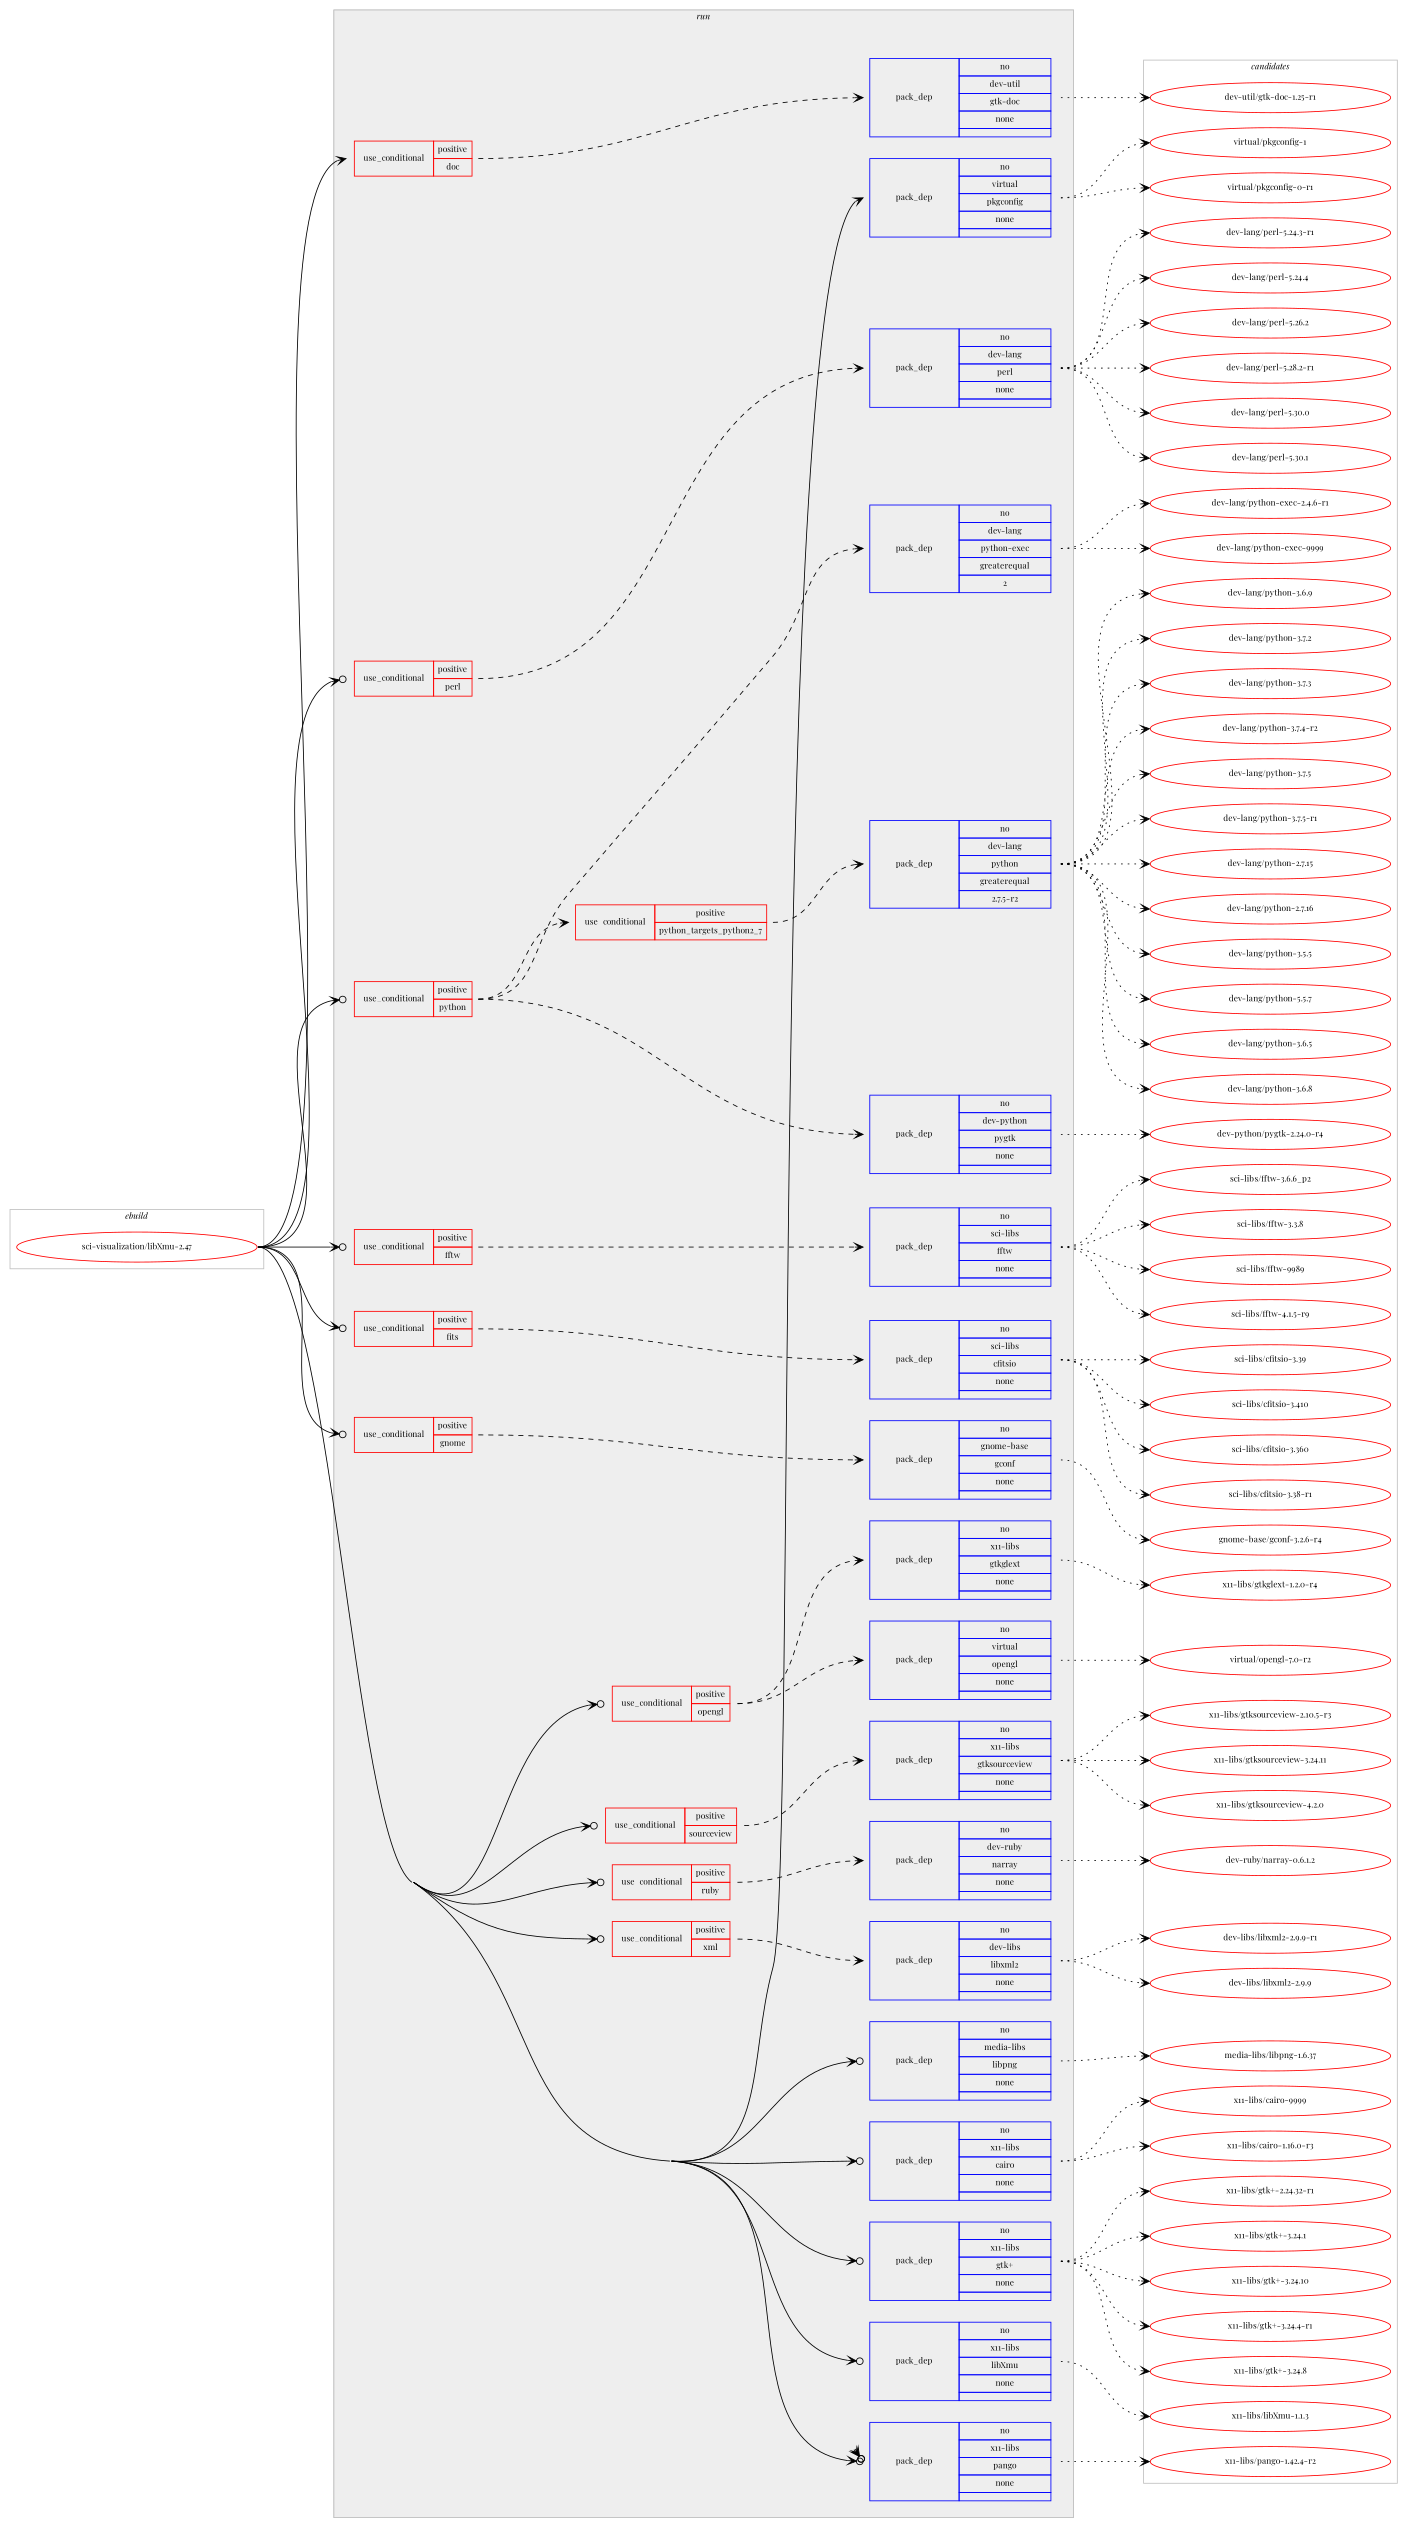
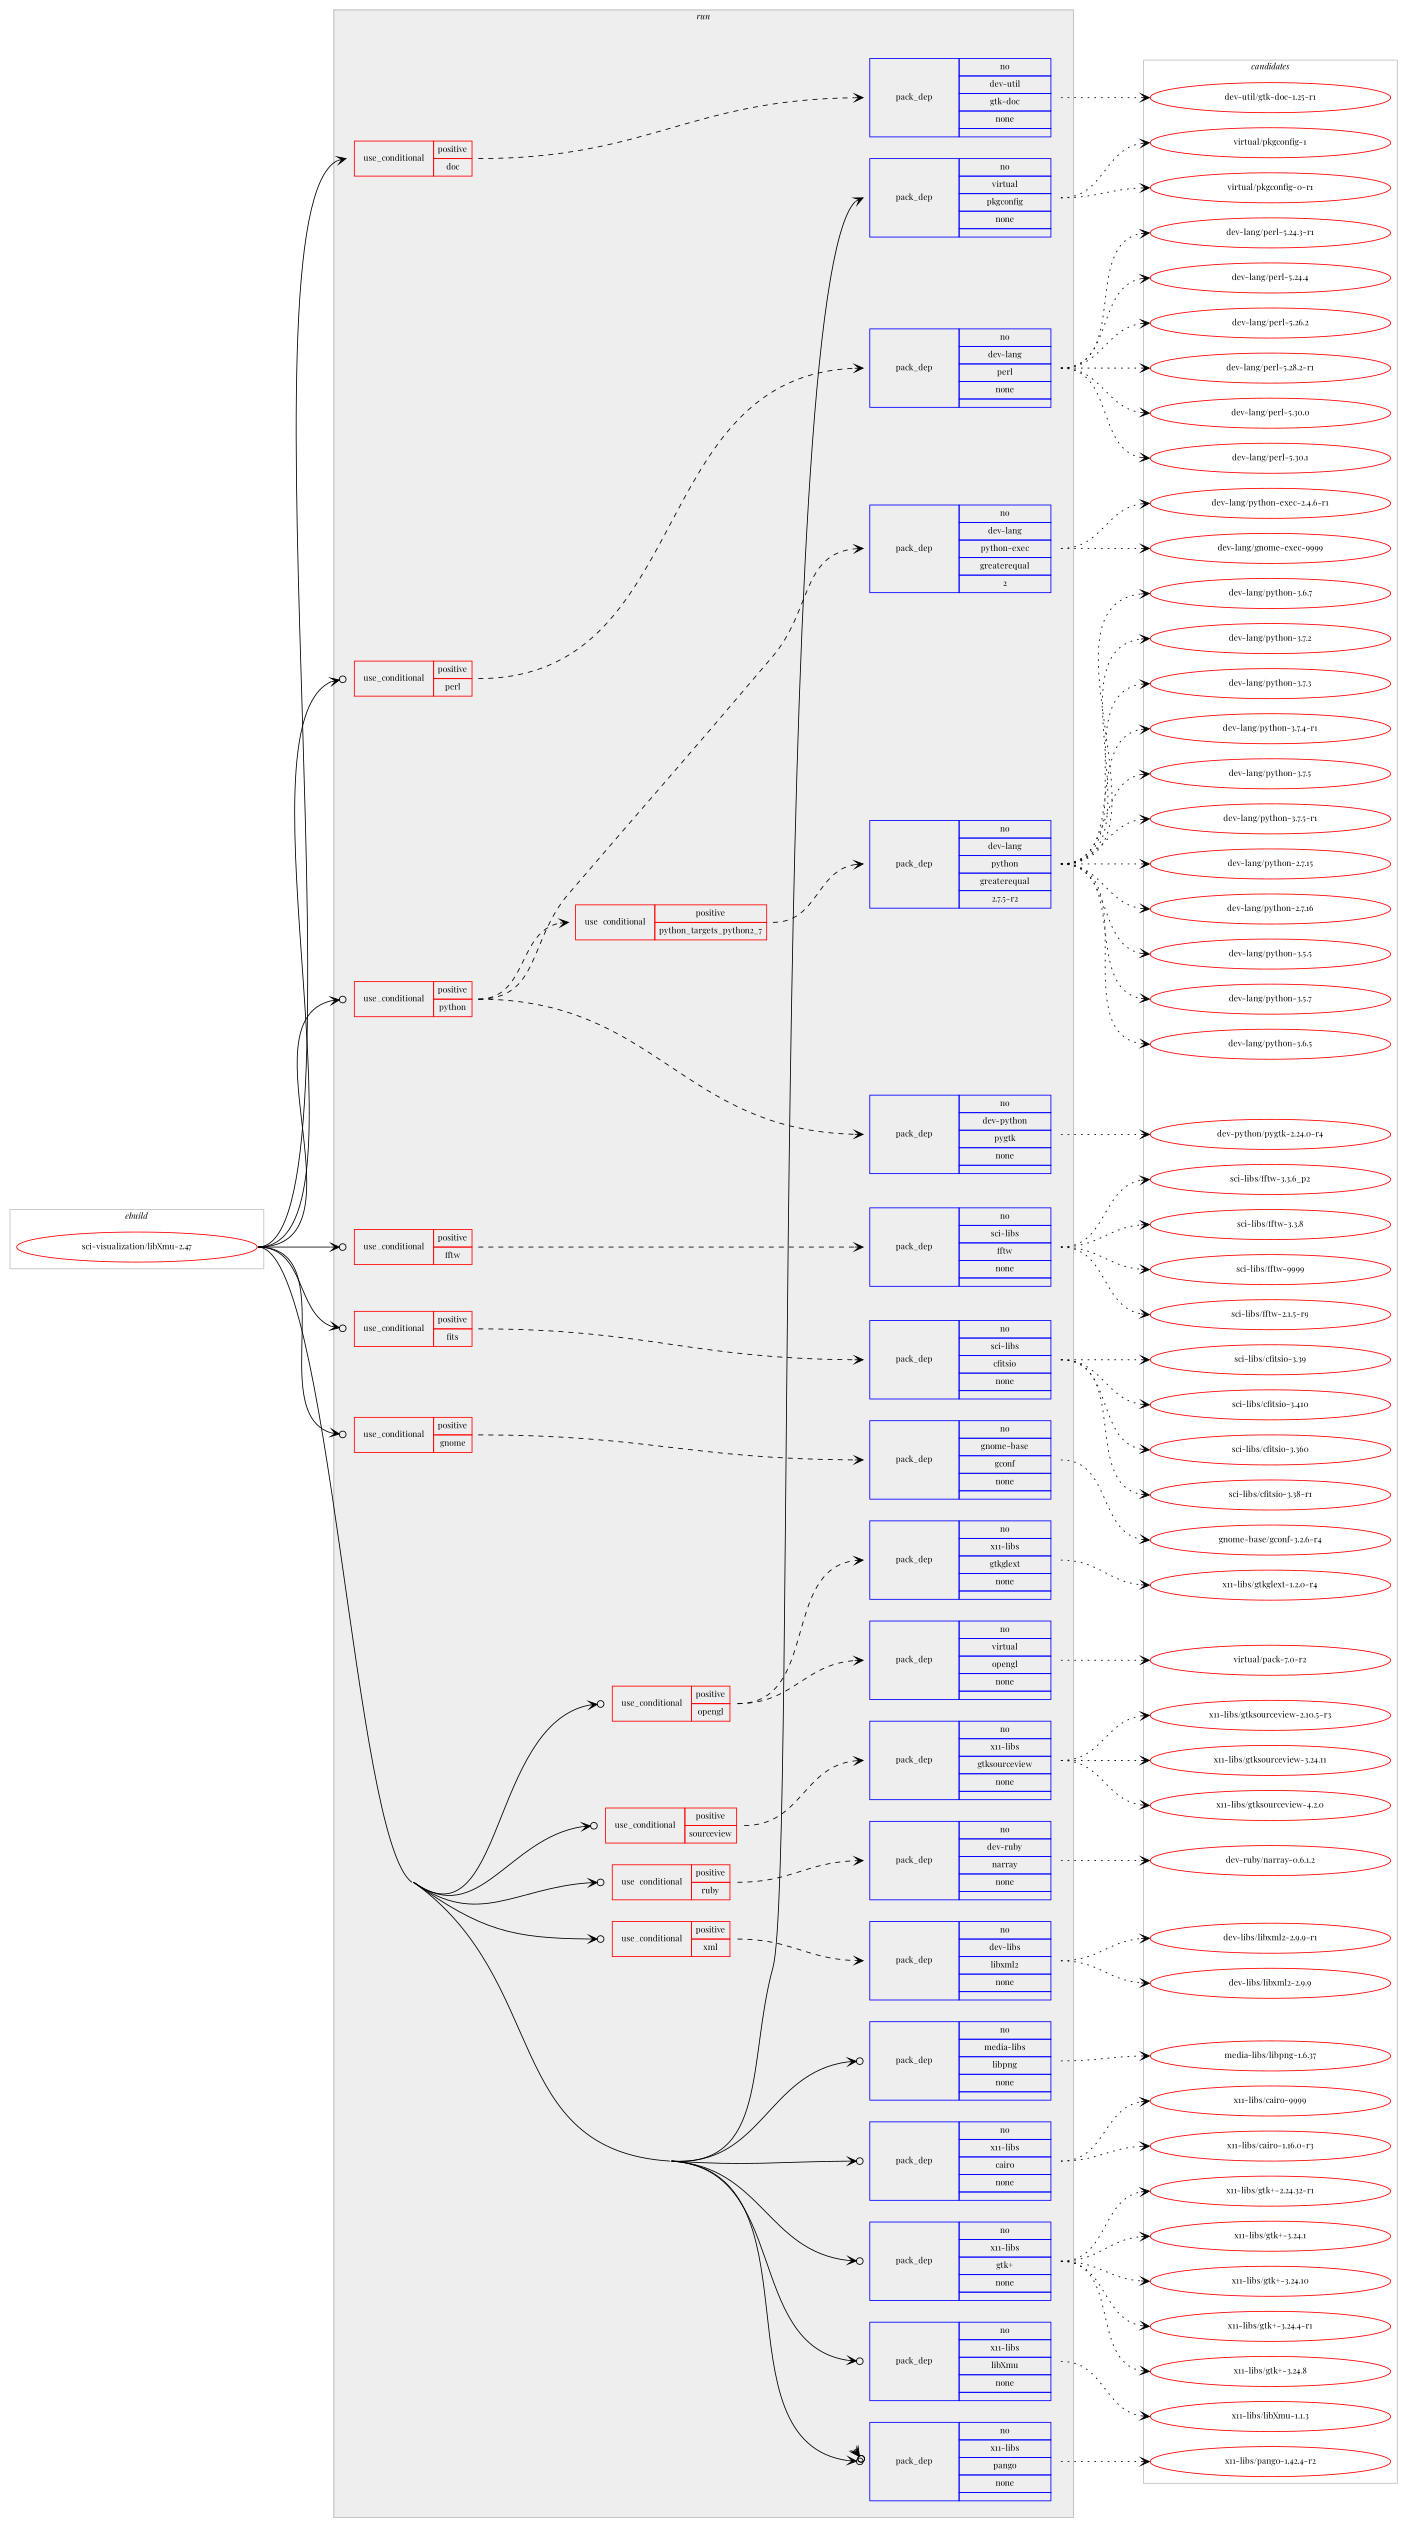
(1270, 548) -> (1270, 548)
(1270, 593) -> (1270, 593)
(1270, 729) -> (1270, 729)
(1270, 999) -> (1270, 999)
(1270, 1089) -> none
(1270, 1179) -> (1270, 1179)
(1270, 1270) -> (1270, 1270)
(1270, 1315) -> (1270, 1315)
(1270, 1660) -> (1270, 1660)
